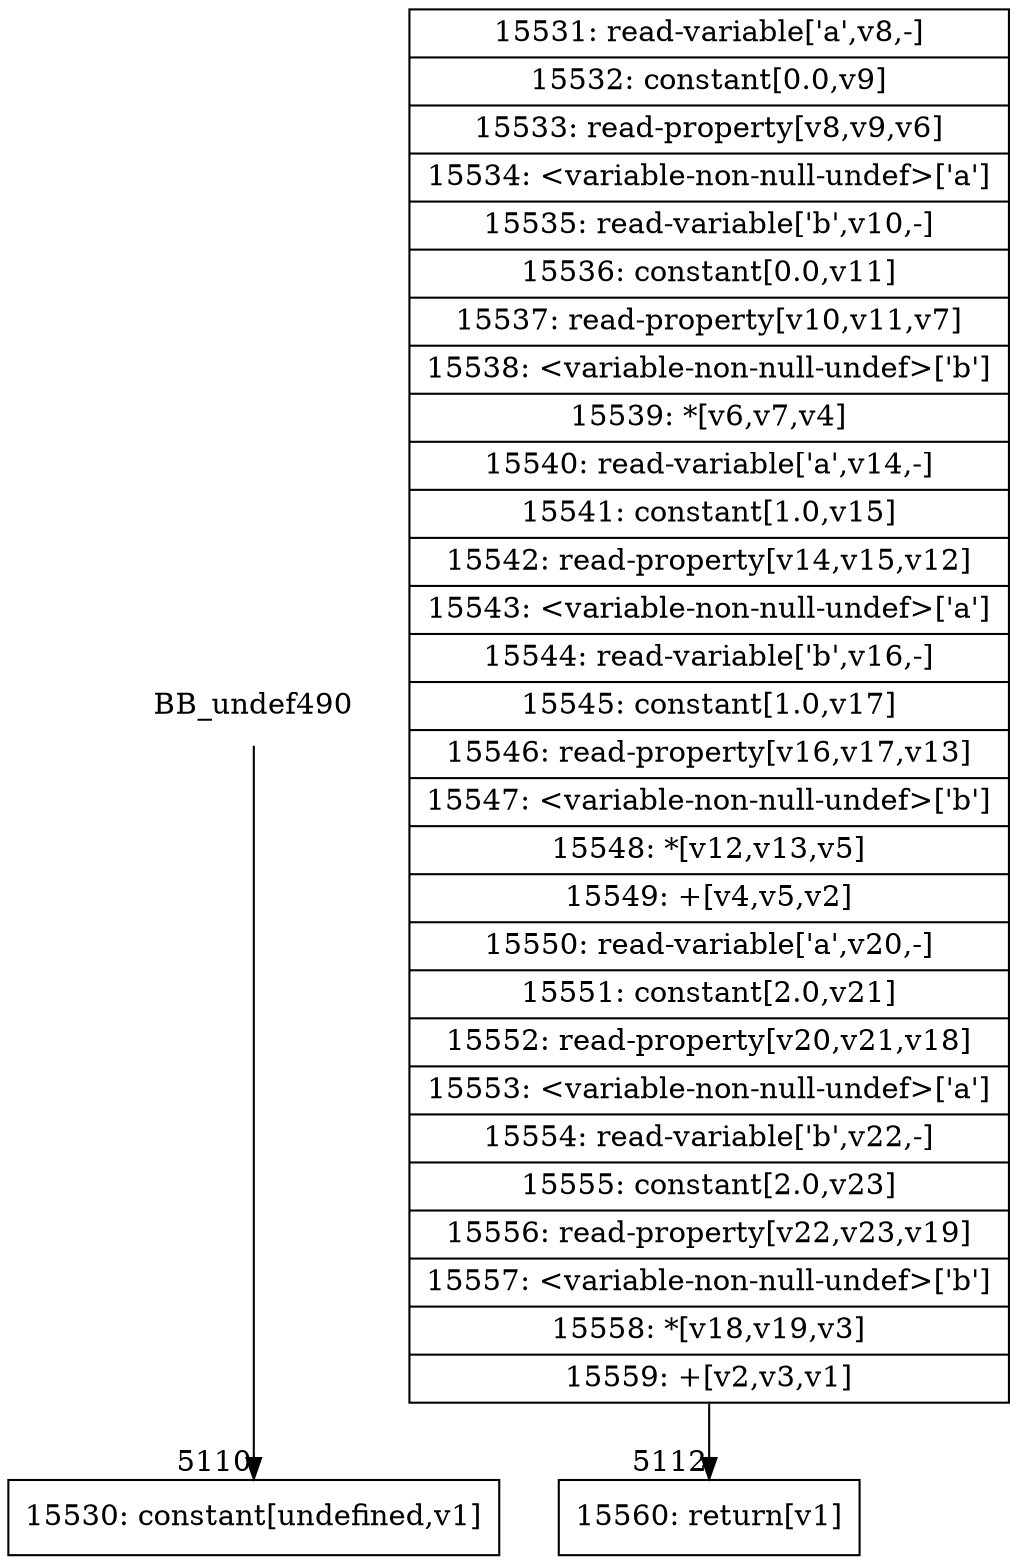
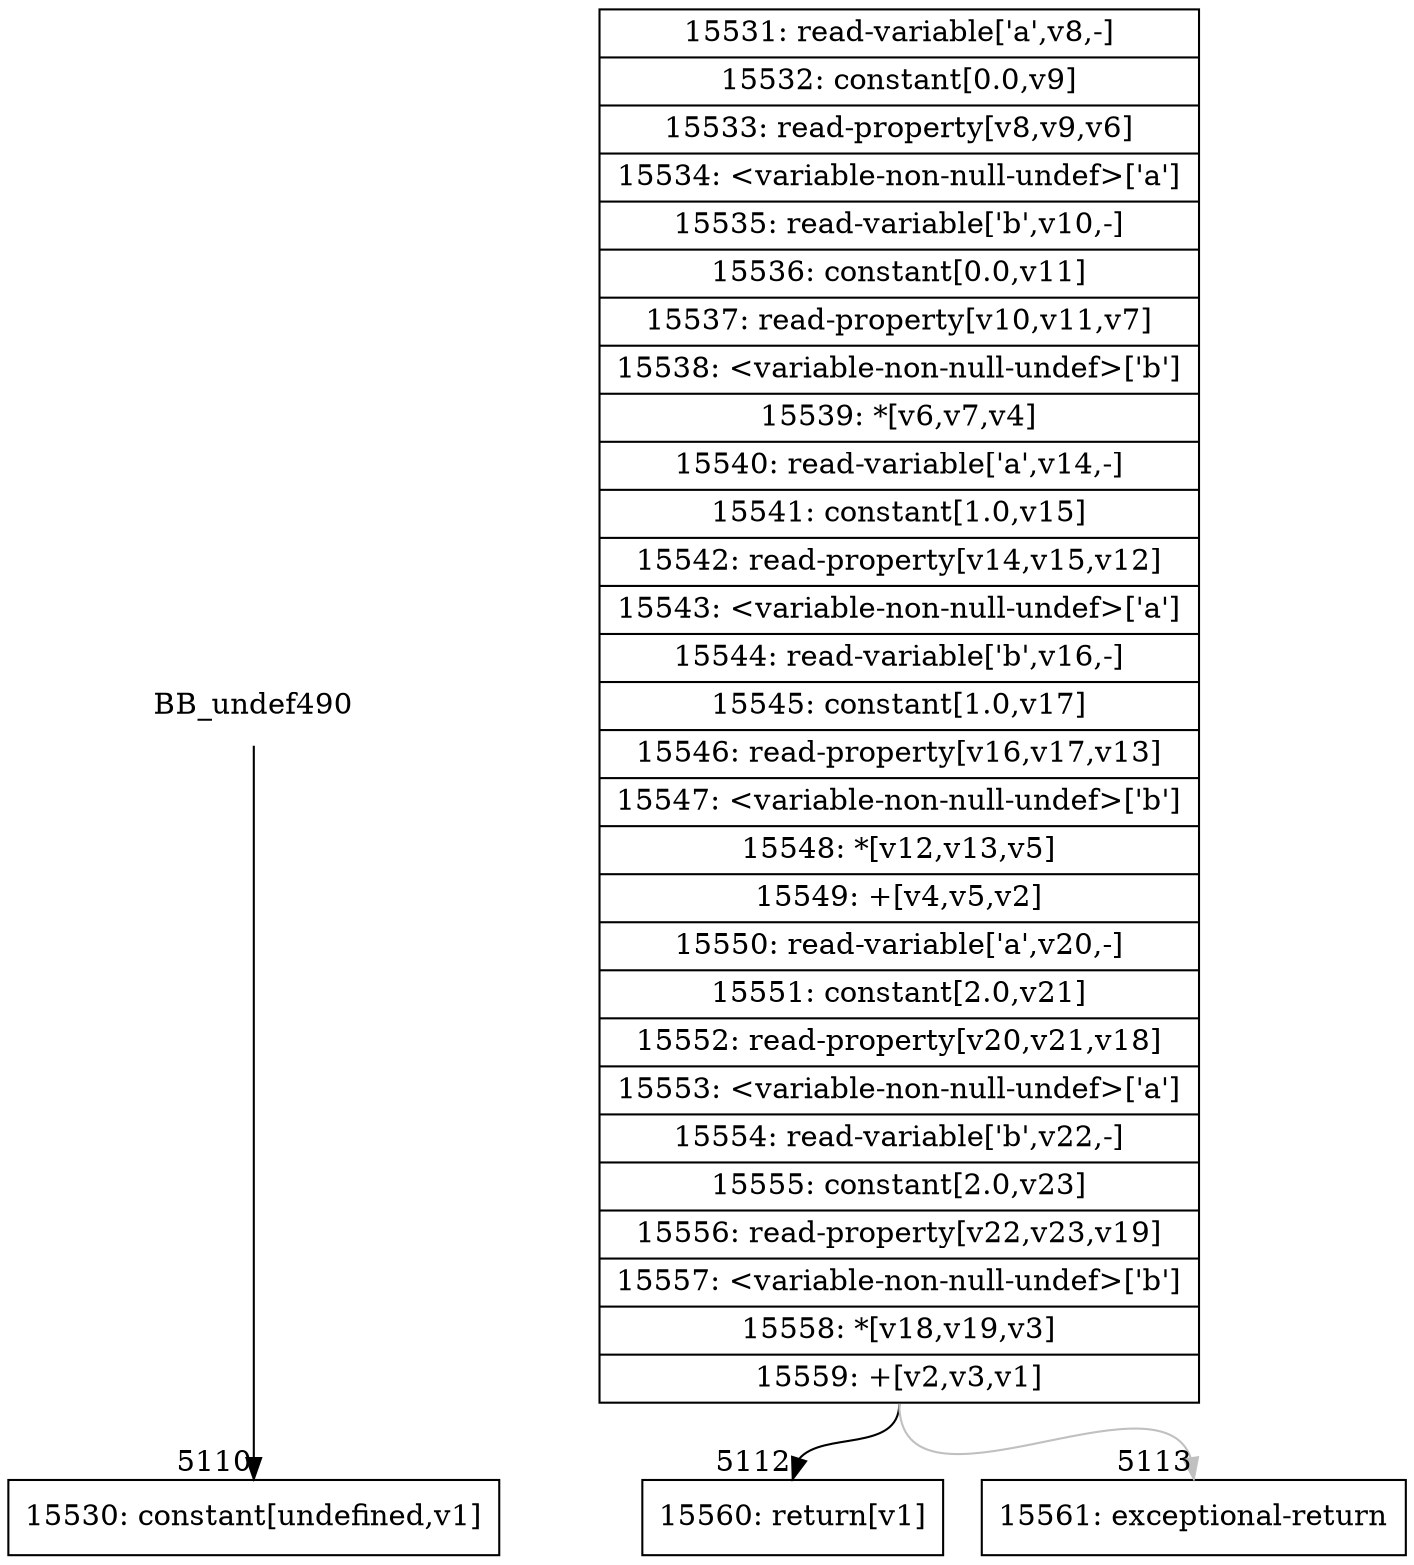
none -> (1194, 1518)
